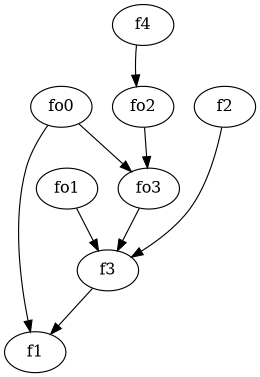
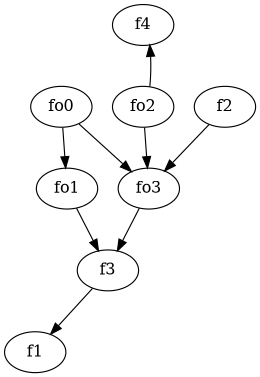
(136, 60) -> (151, 72)
(196, 199) -> (191, 143)
(19, 220) -> (64, 142)
